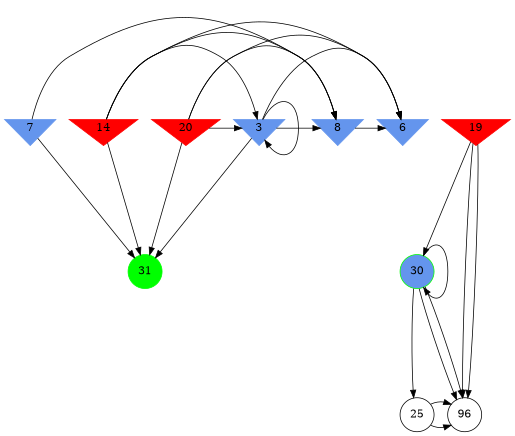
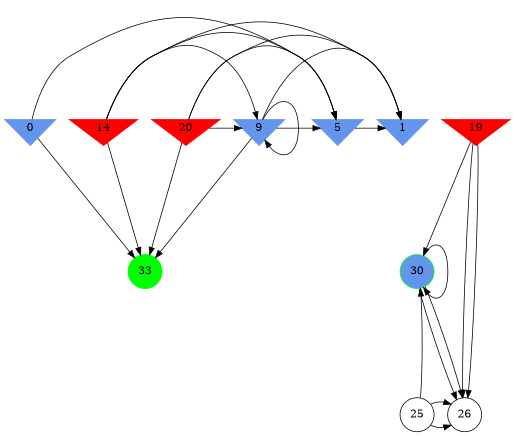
(30, 128) -> (30, 128)
(259, 128) -> (259, 128)
(338, 128) -> (338, 128)
(403, 128) -> (403, 128)
(145, 272) -> (145, 272)
(412, 339) -> (422, 347)
(465, 415) -> (465, 415)
